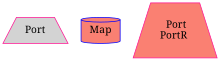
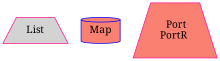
(35, 30) -> (35, 30)
